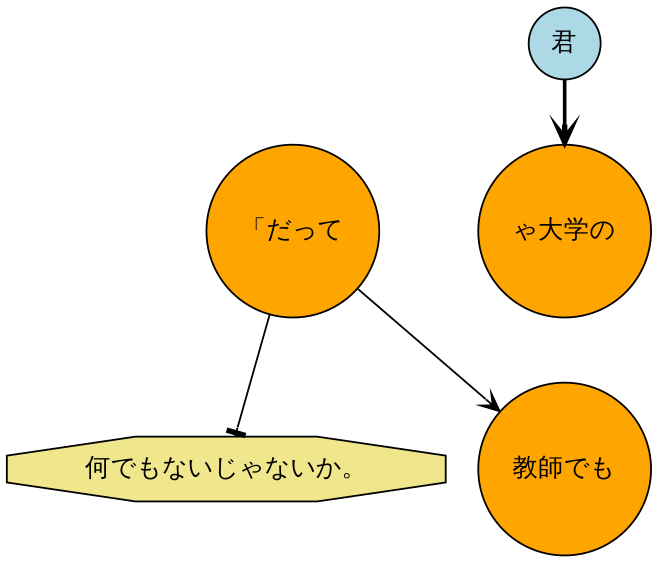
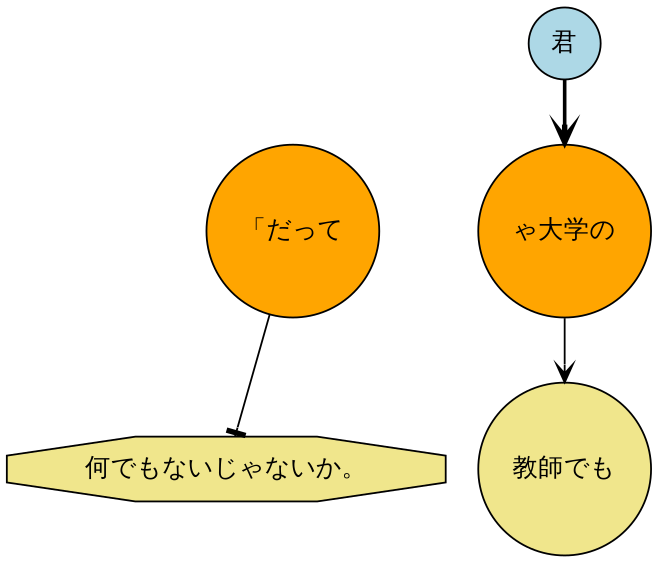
(422, 344) -> (565, 341)
(565, 469) -> (565, 469)
